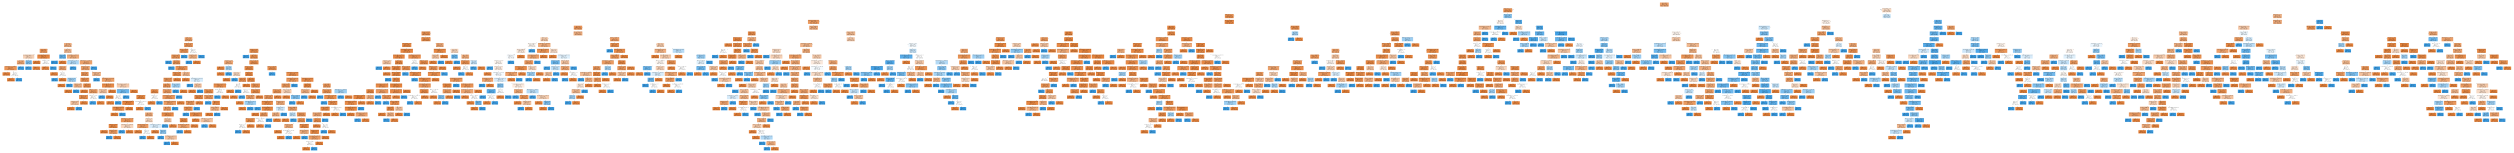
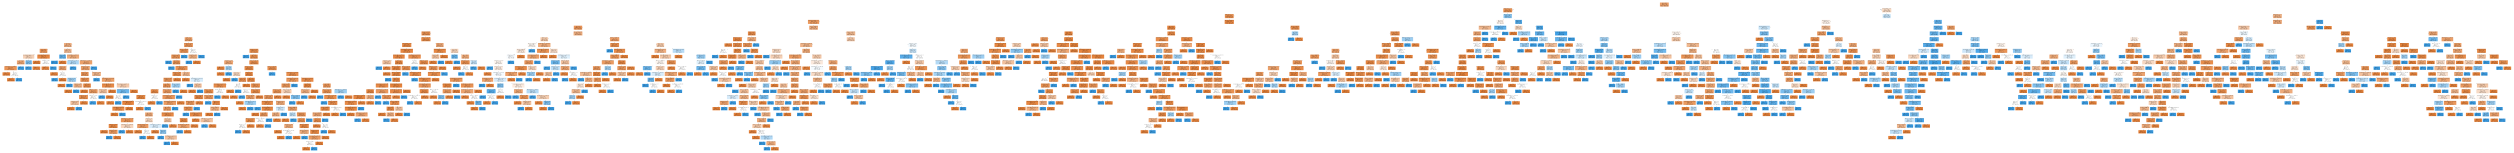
(1091, 74) -> (1091, 74)
